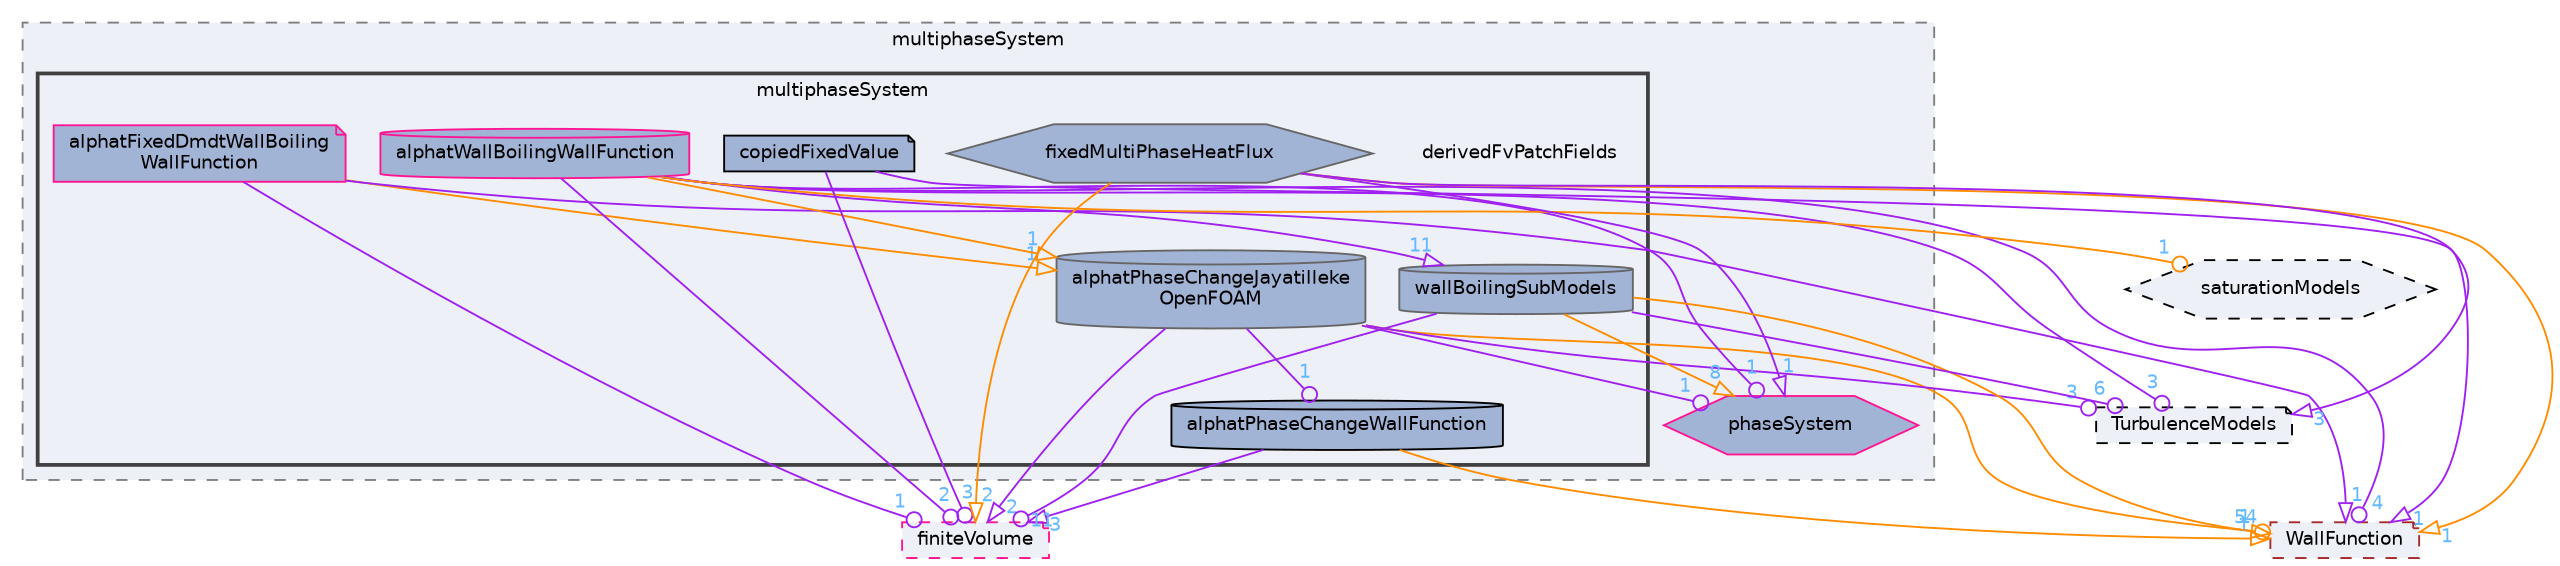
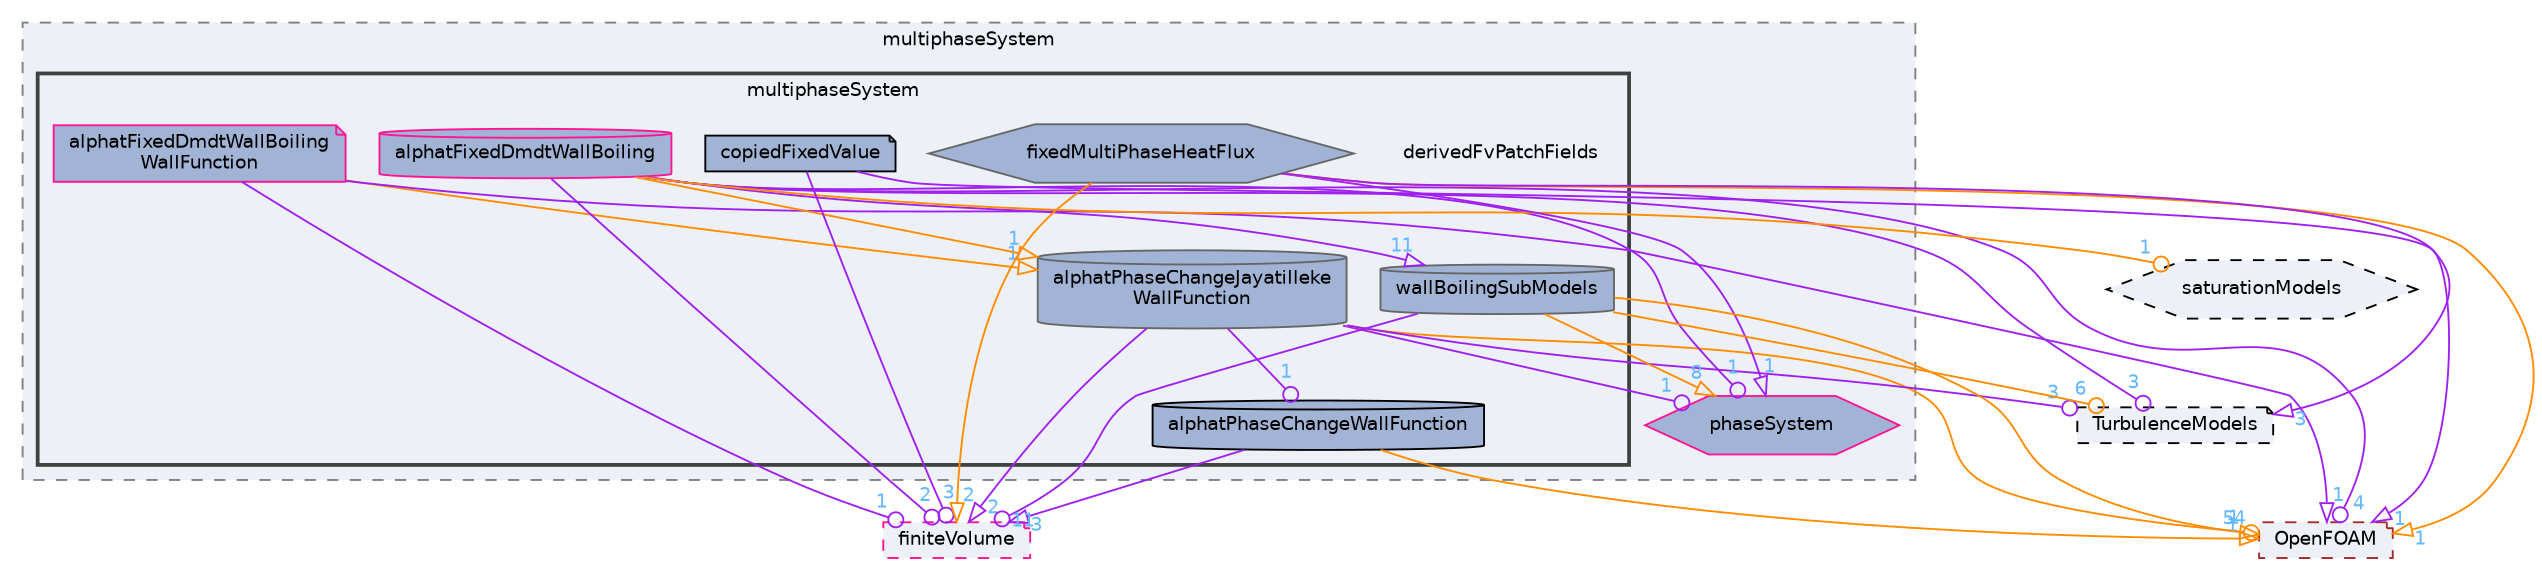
(535, 154) -> (525, 154)
(1211, 289) -> (1192, 289)
(1870, 357) -> (1851, 357)
(2345, 540) -> (2326, 540)
